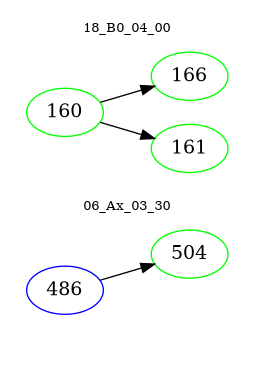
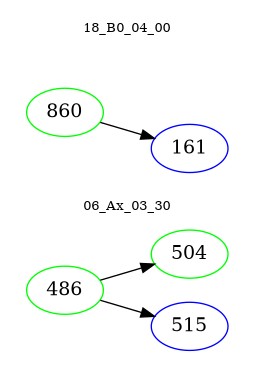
(190, 76) -> none
(65, 112) -> (65, 112)
(190, 148) -> (190, 148)
(65, 290) -> (65, 290)
none -> (190, 326)
